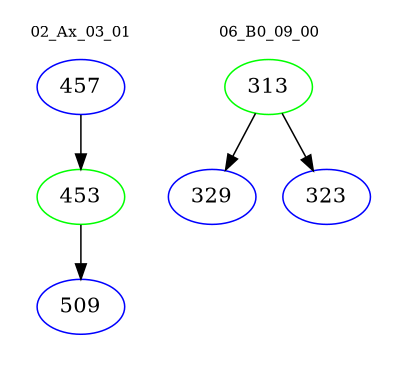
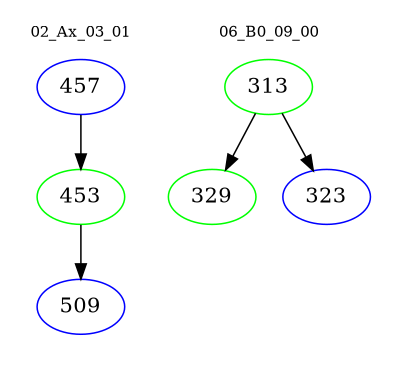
(212, 197) -> (212, 197)
